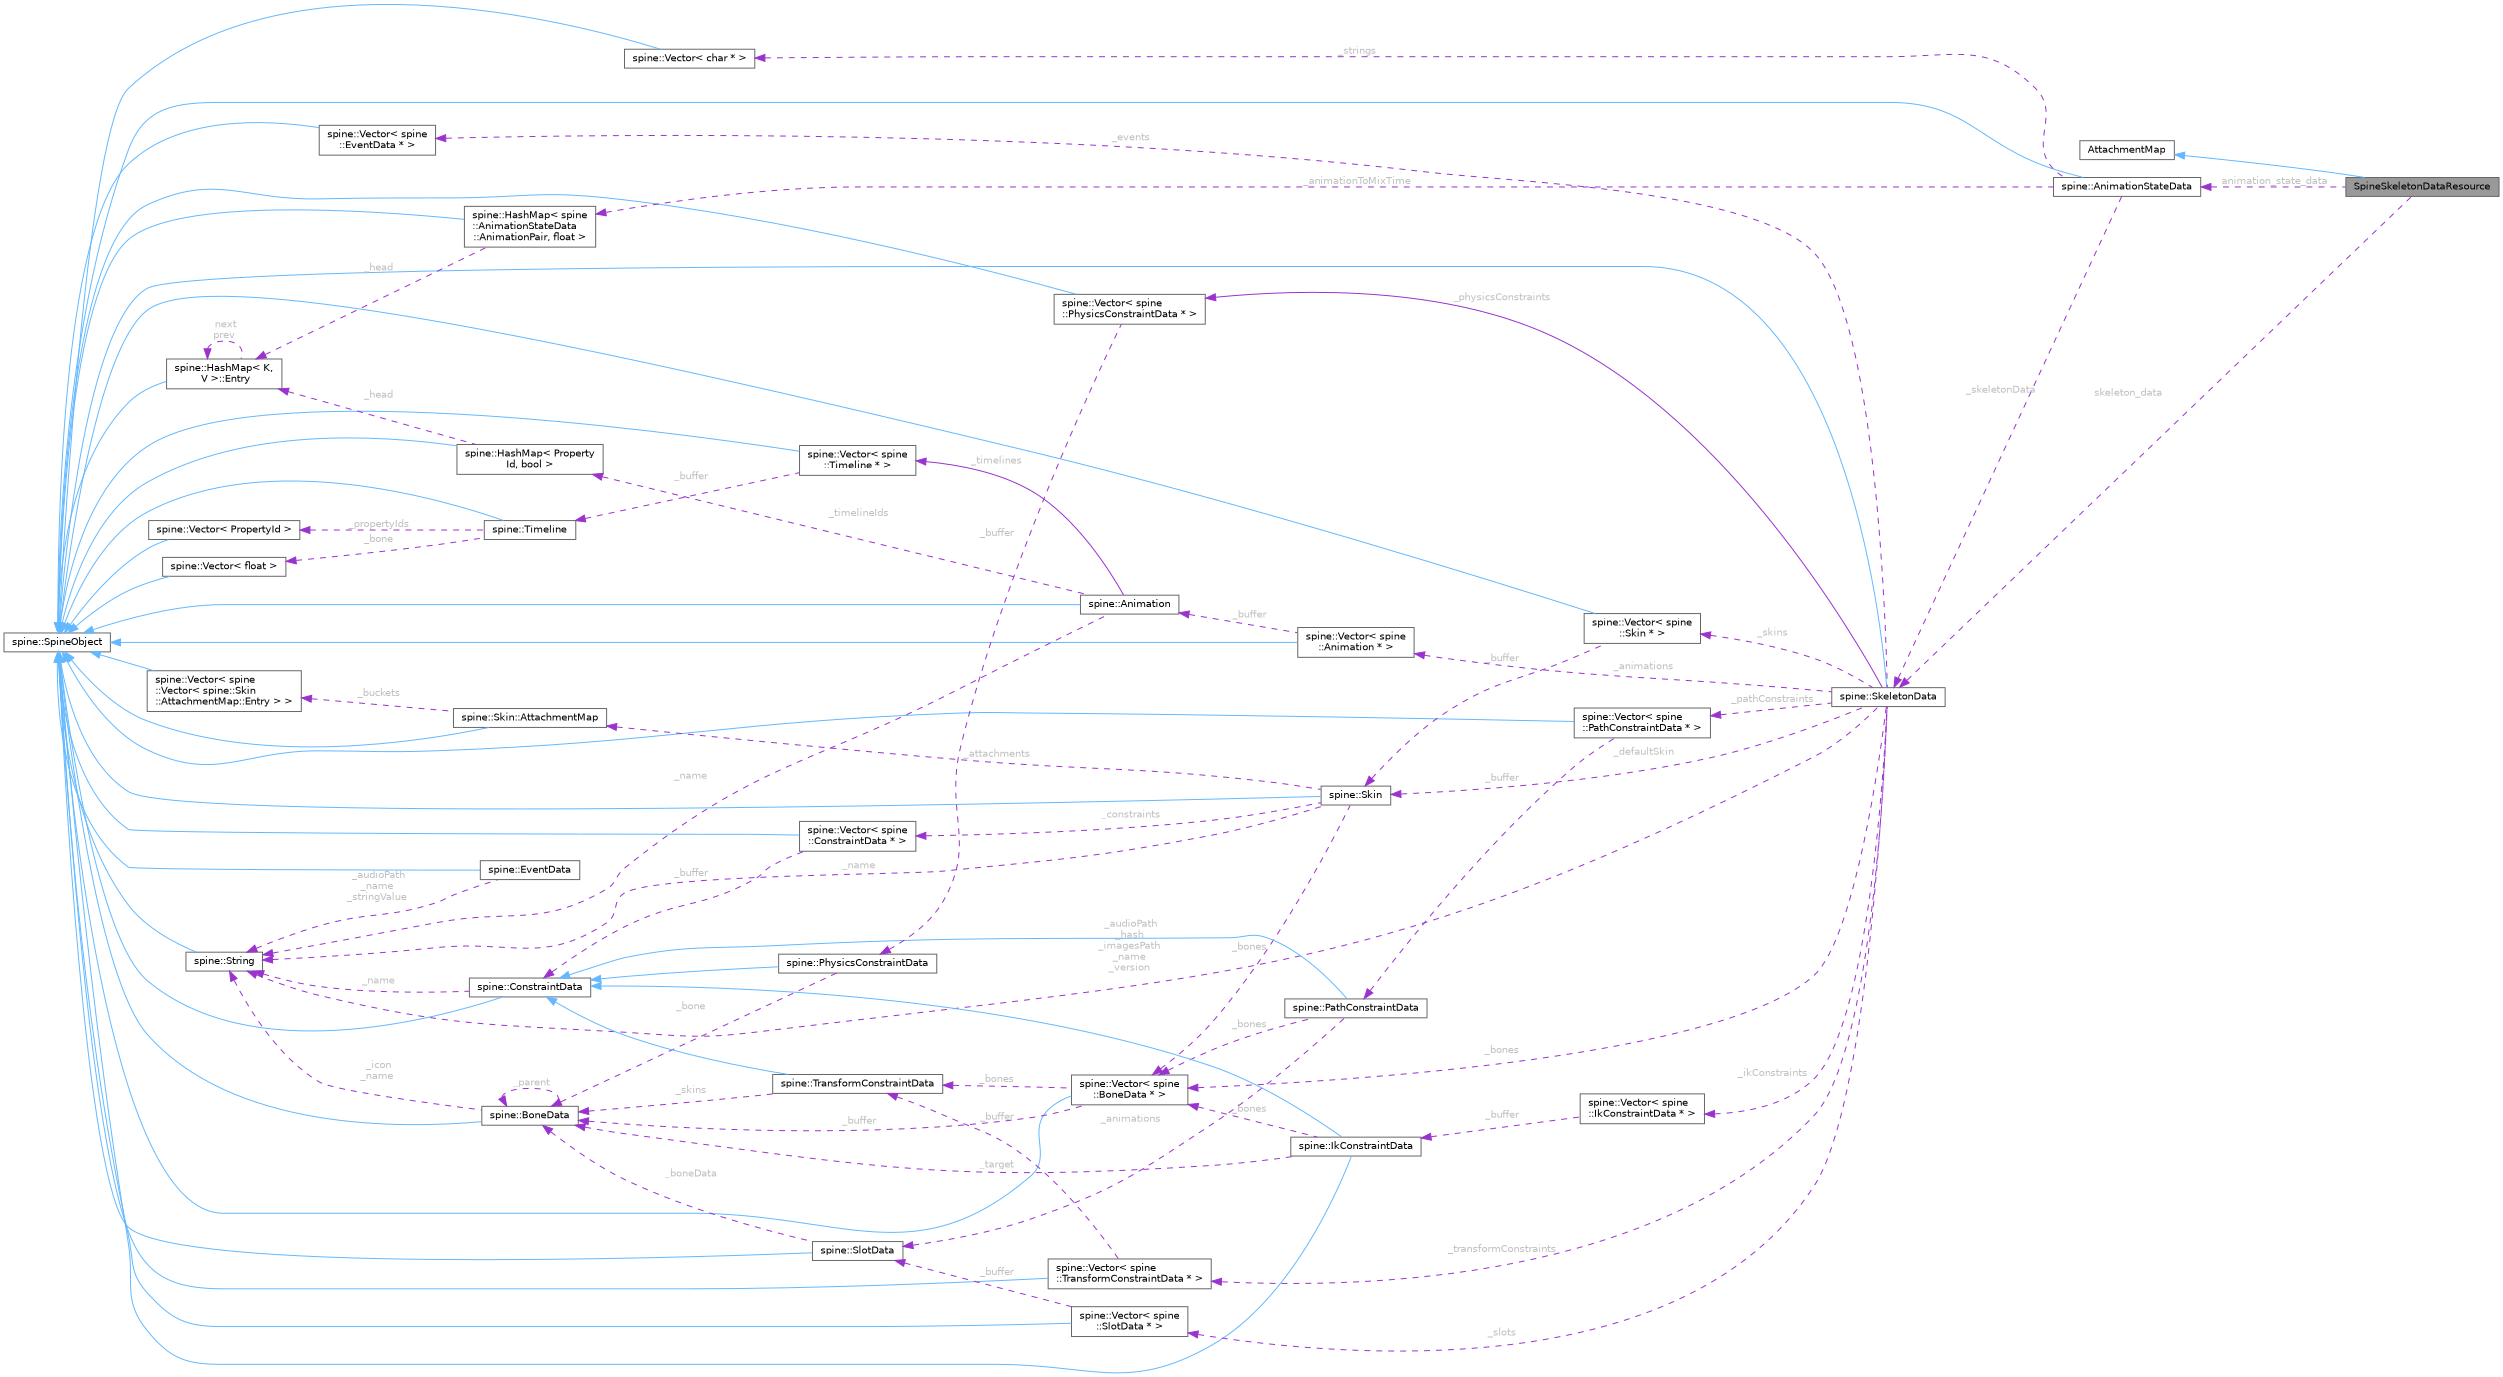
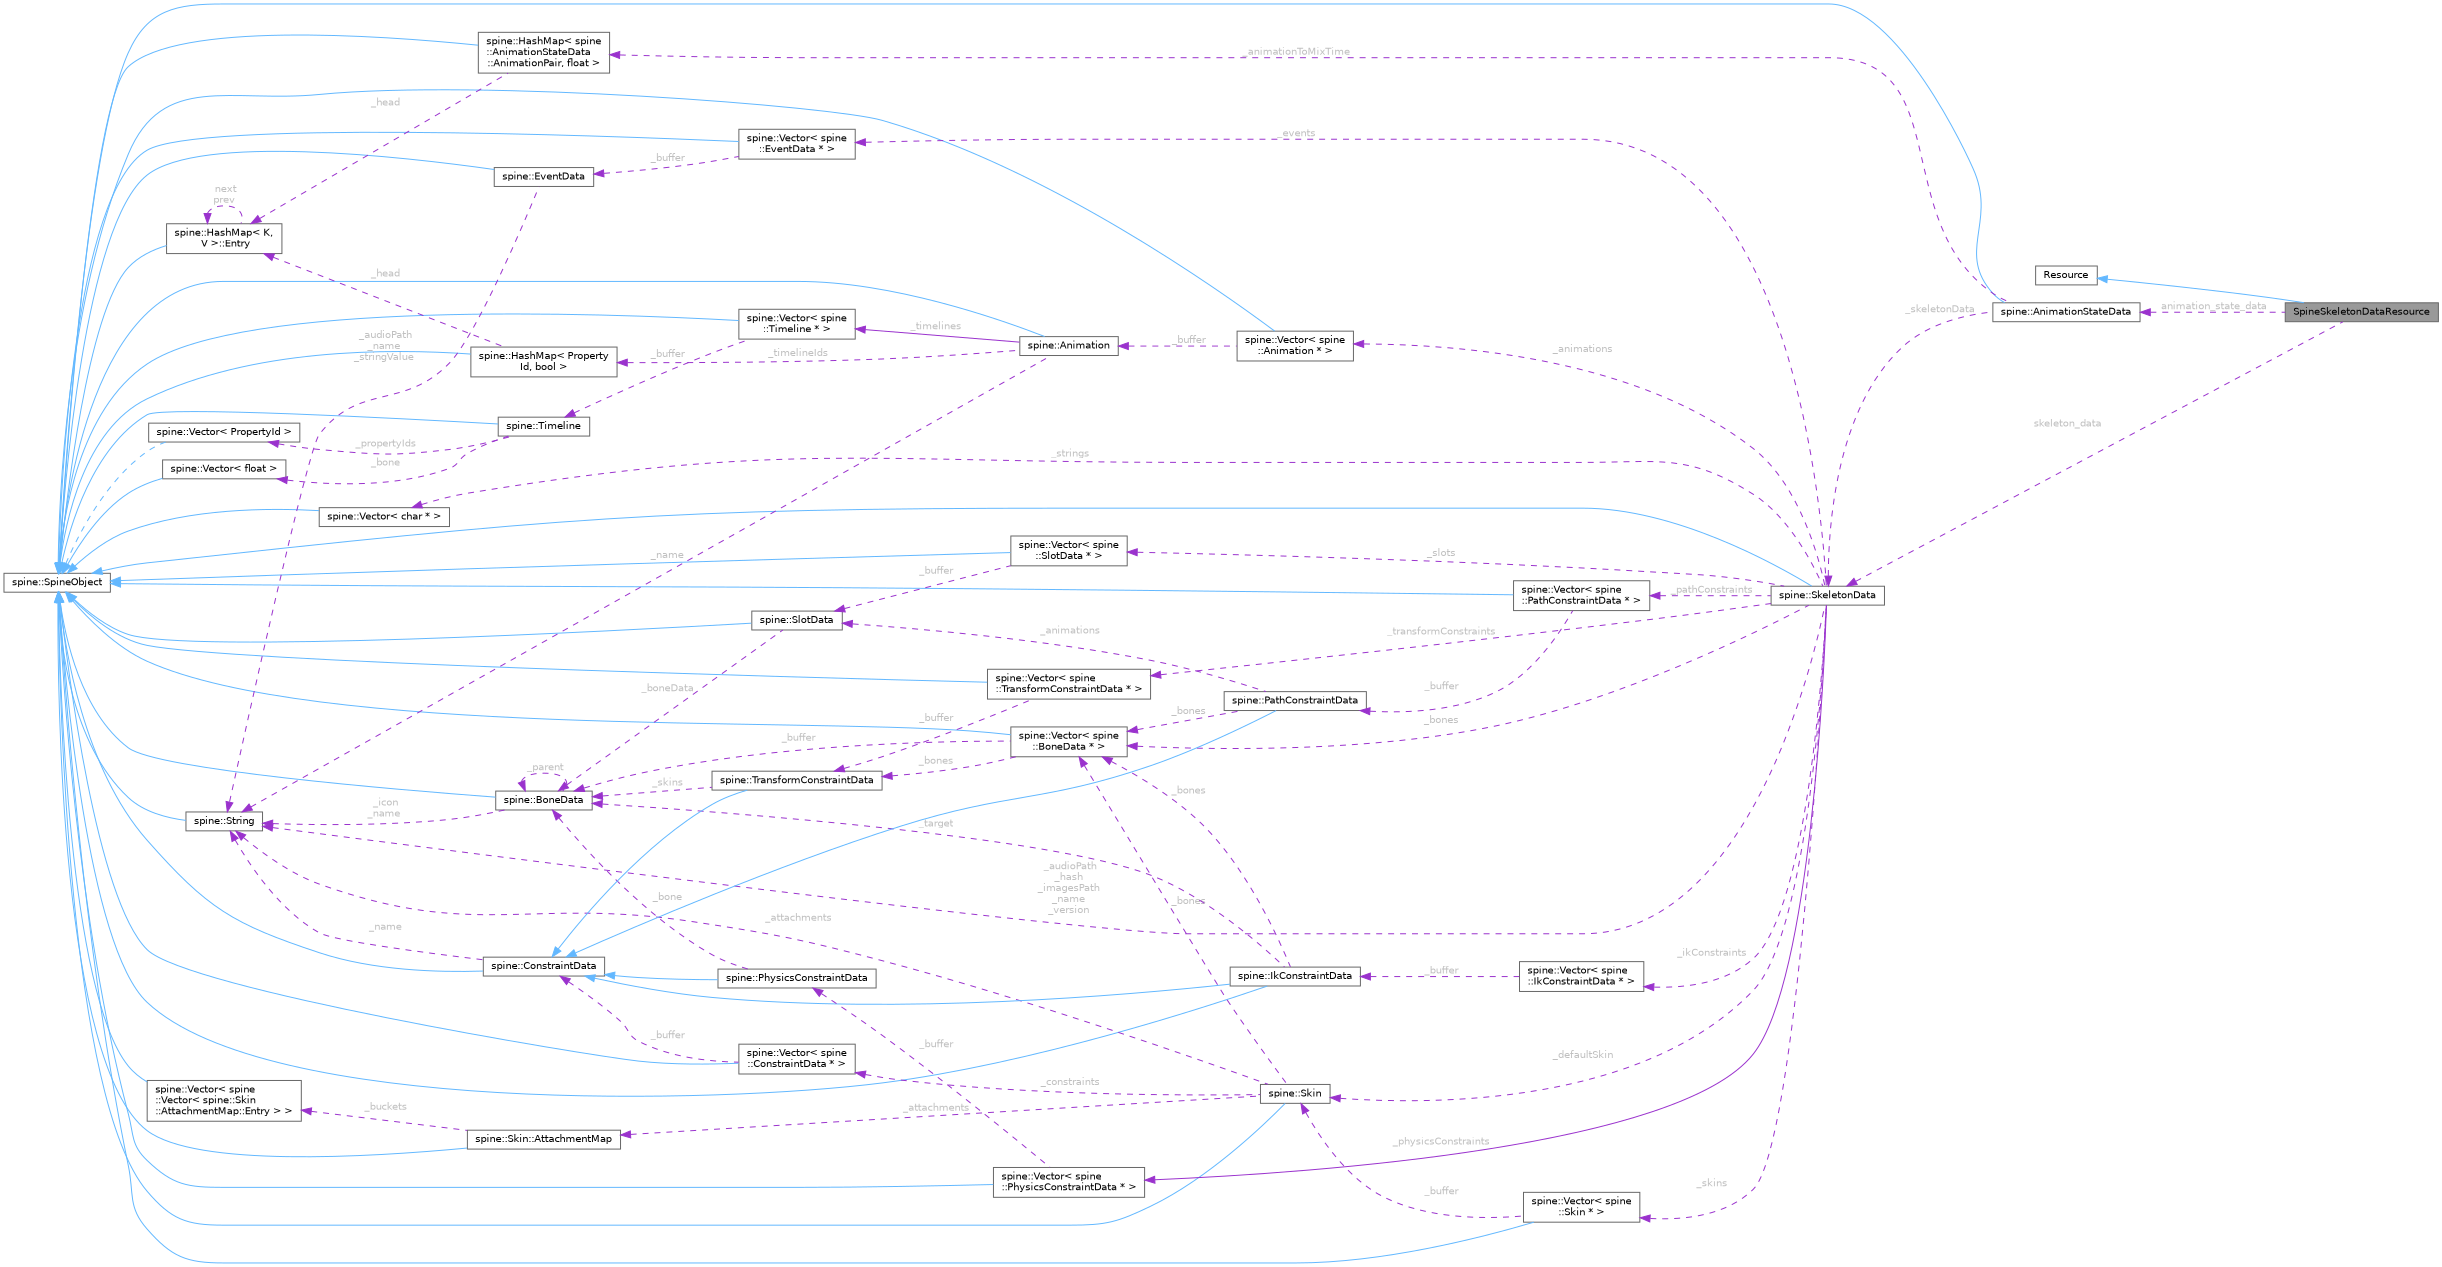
(1455, 57) -> (1147, 462)
(2127, 150) -> (2066, 275)
none -> (672, 167)
(113, 575) -> (105, 494)
(858, 866) -> (797, 918)
